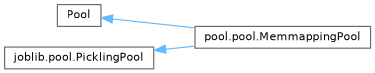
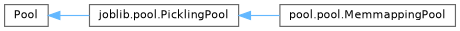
(154, 23) -> (75, 15)
